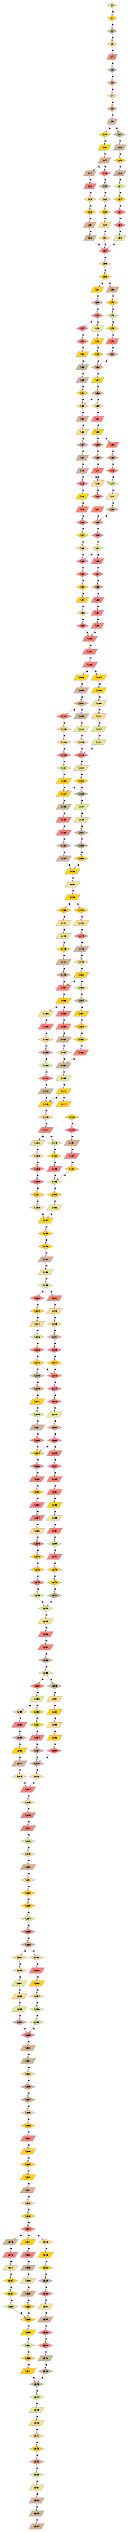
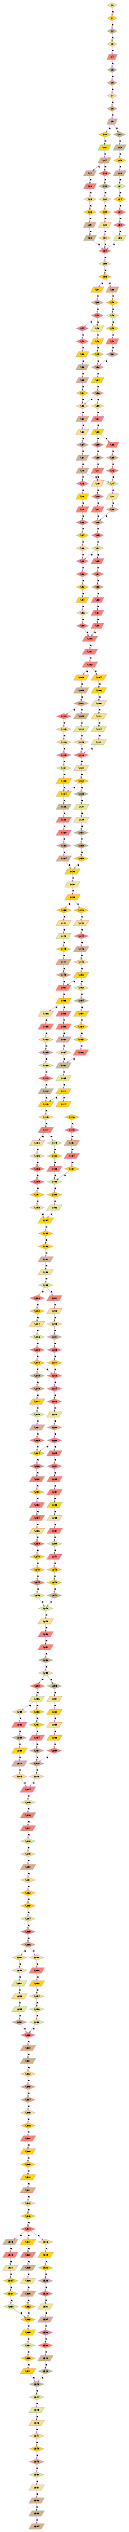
none -> (98, 502)
